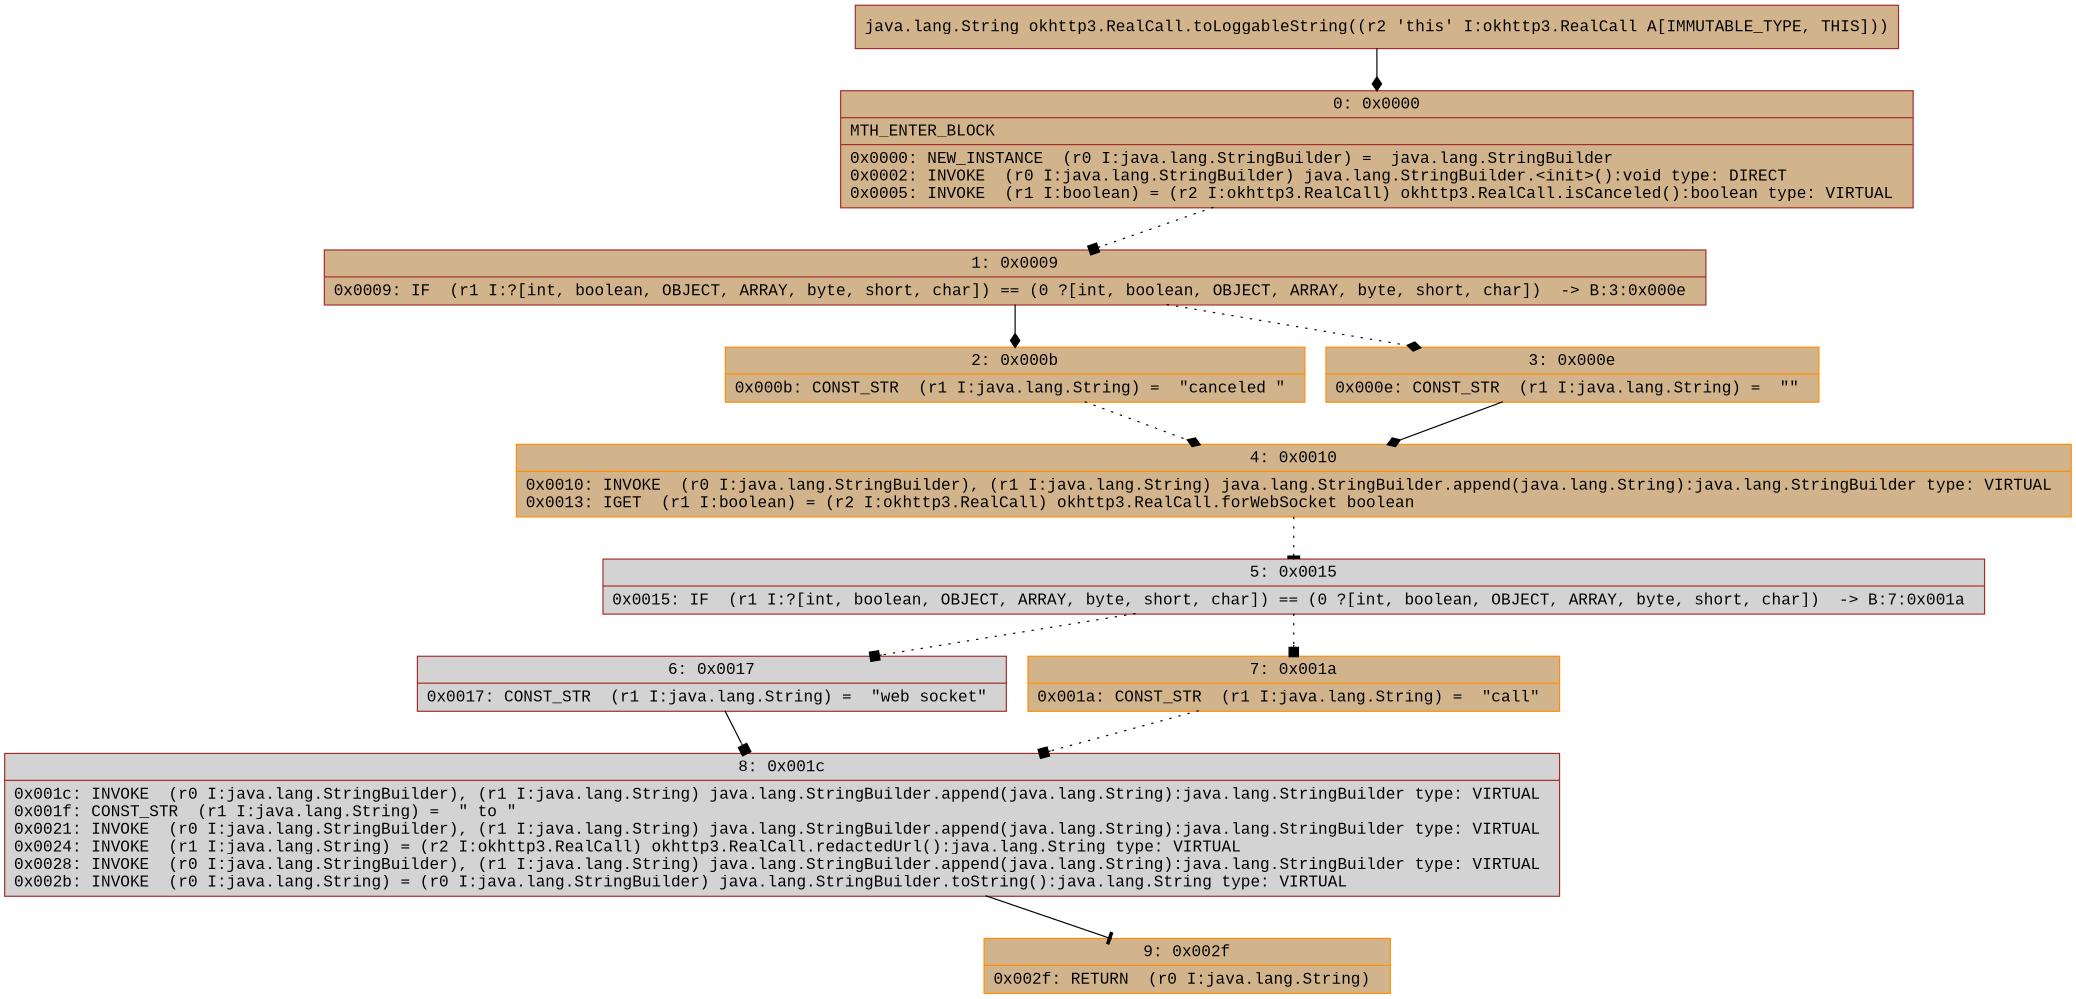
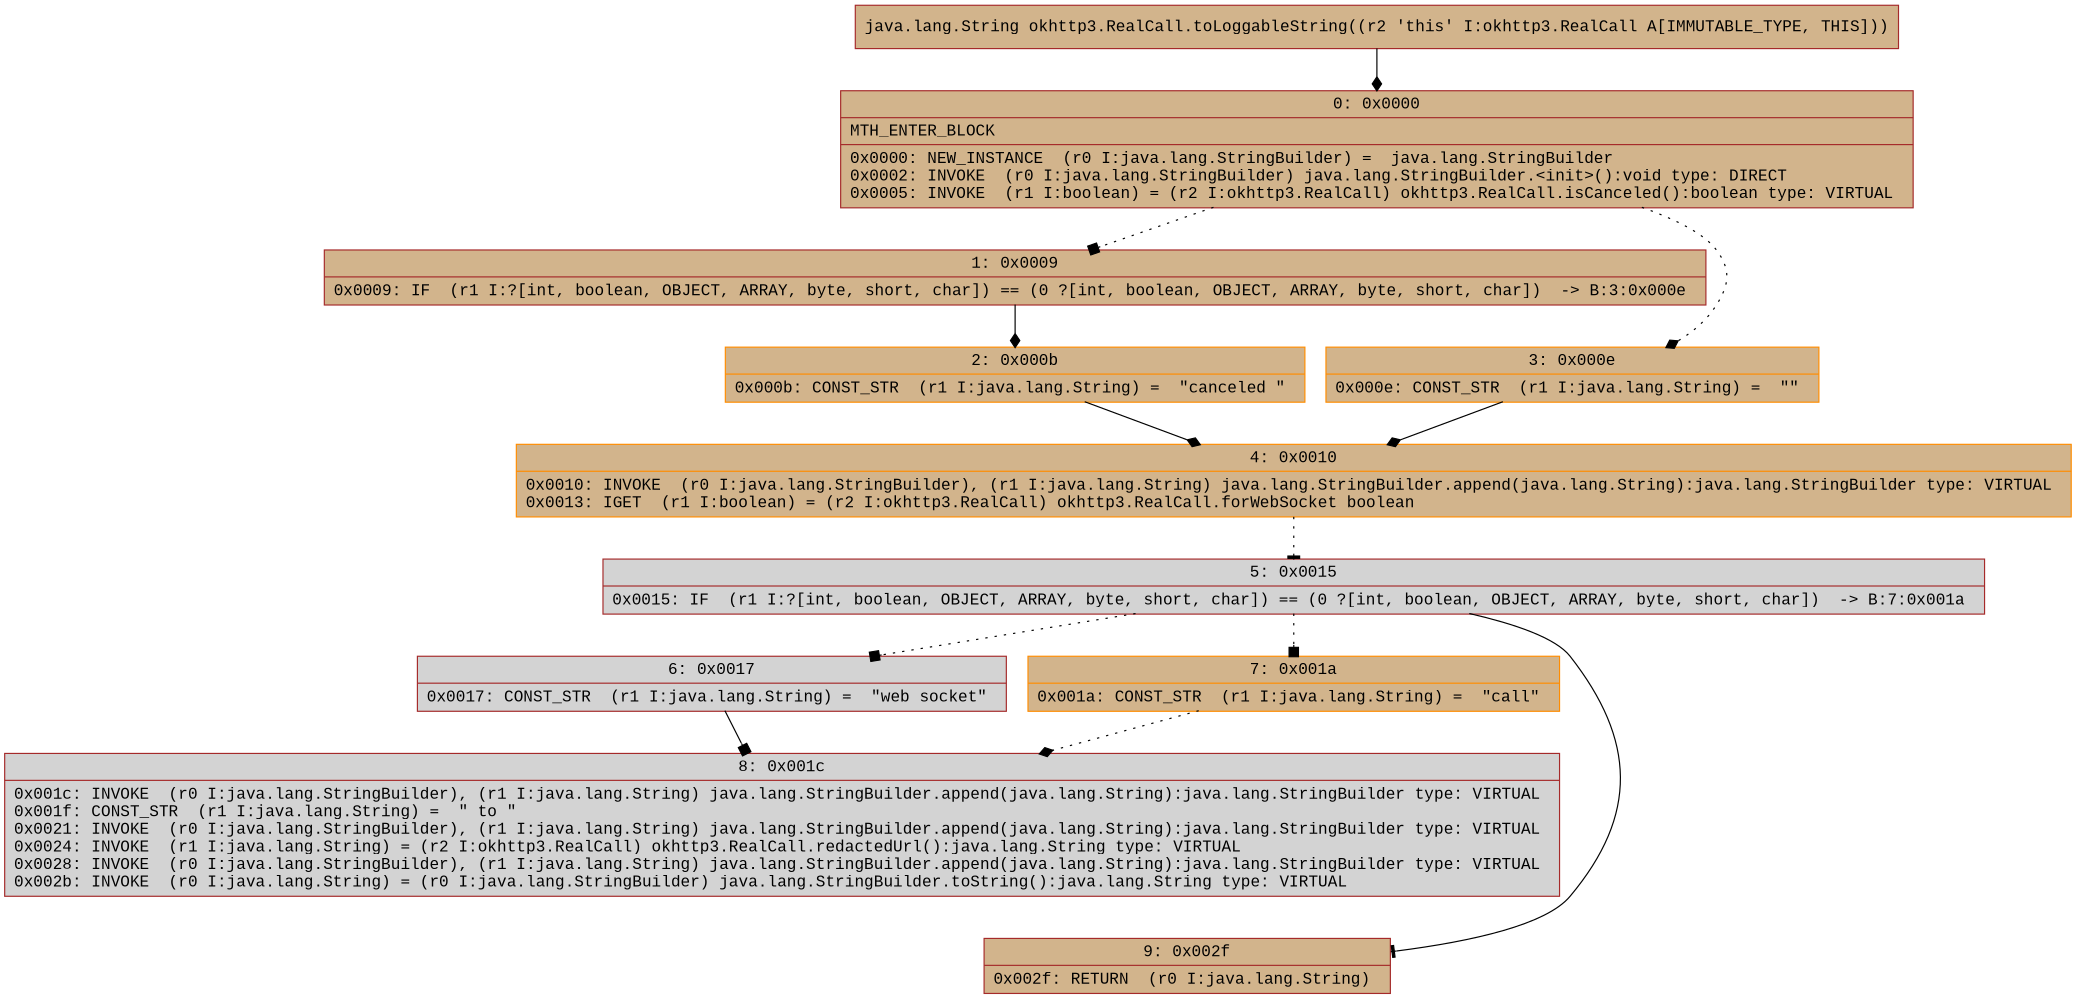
(1287, 325) -> (1723, 261)
(1136, 421) -> (1136, 421)
(1125, 731) -> (1125, 731)
(1046, 916) -> (1616, 813)
(1187, 966) -> (1187, 966)
